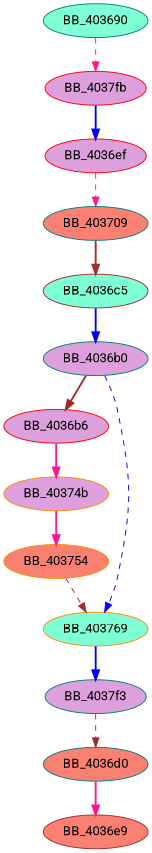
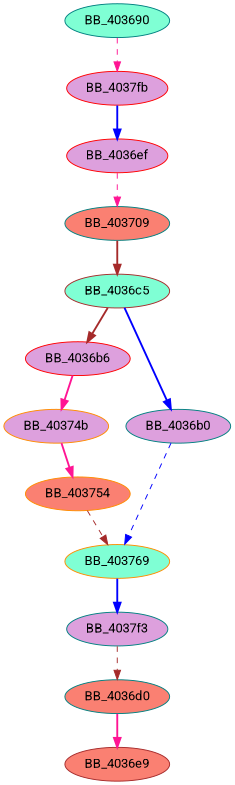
(78, 388) -> (100, 321)
